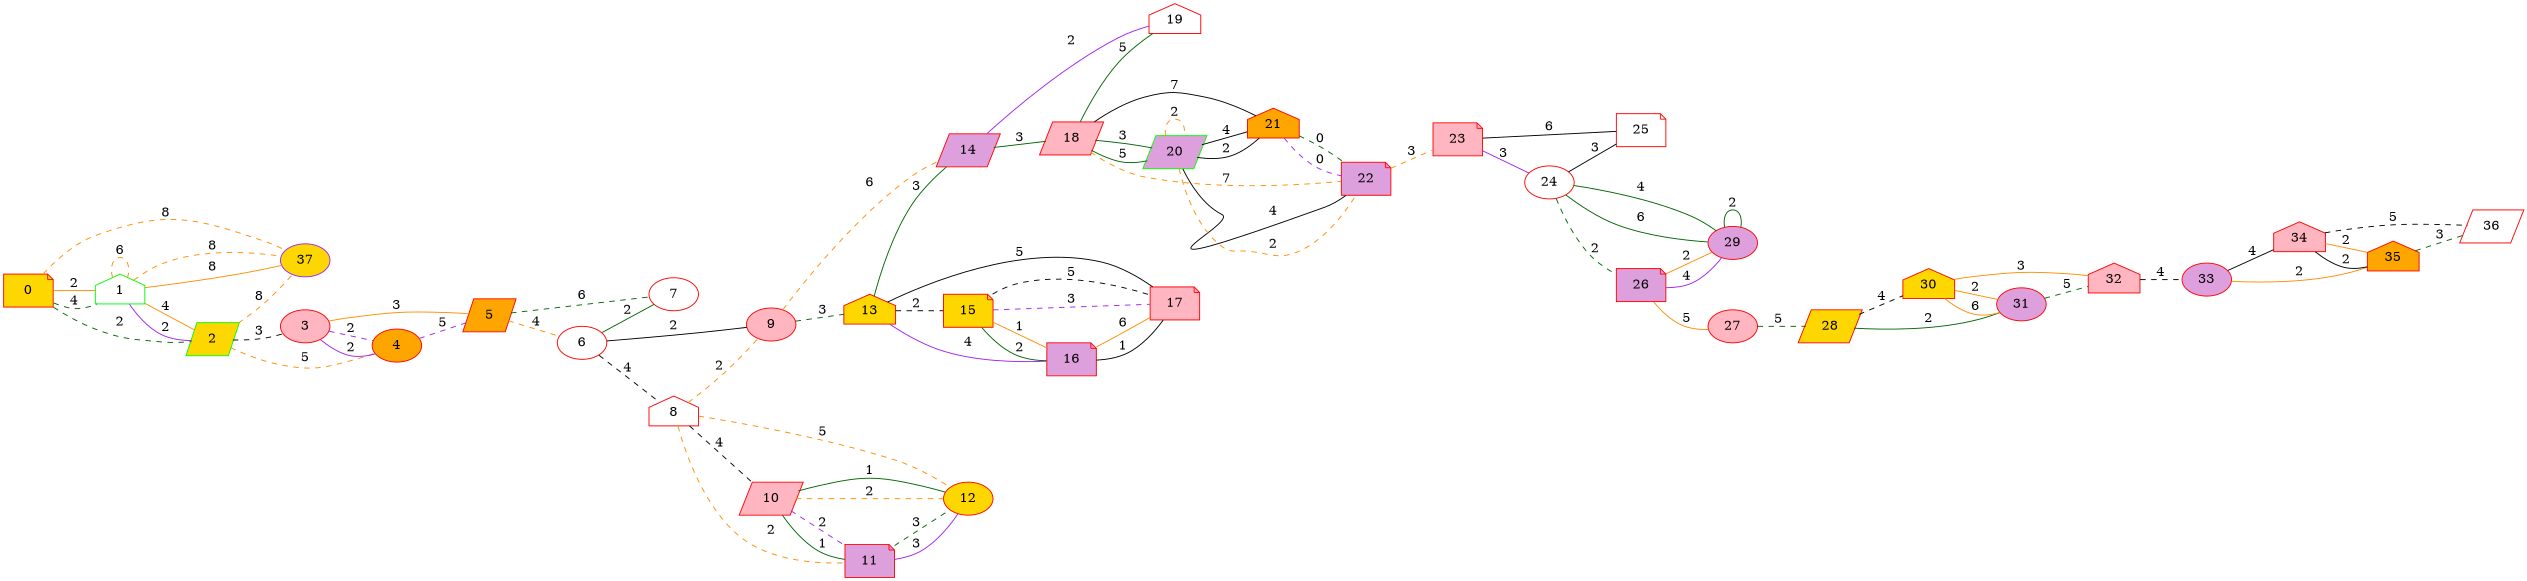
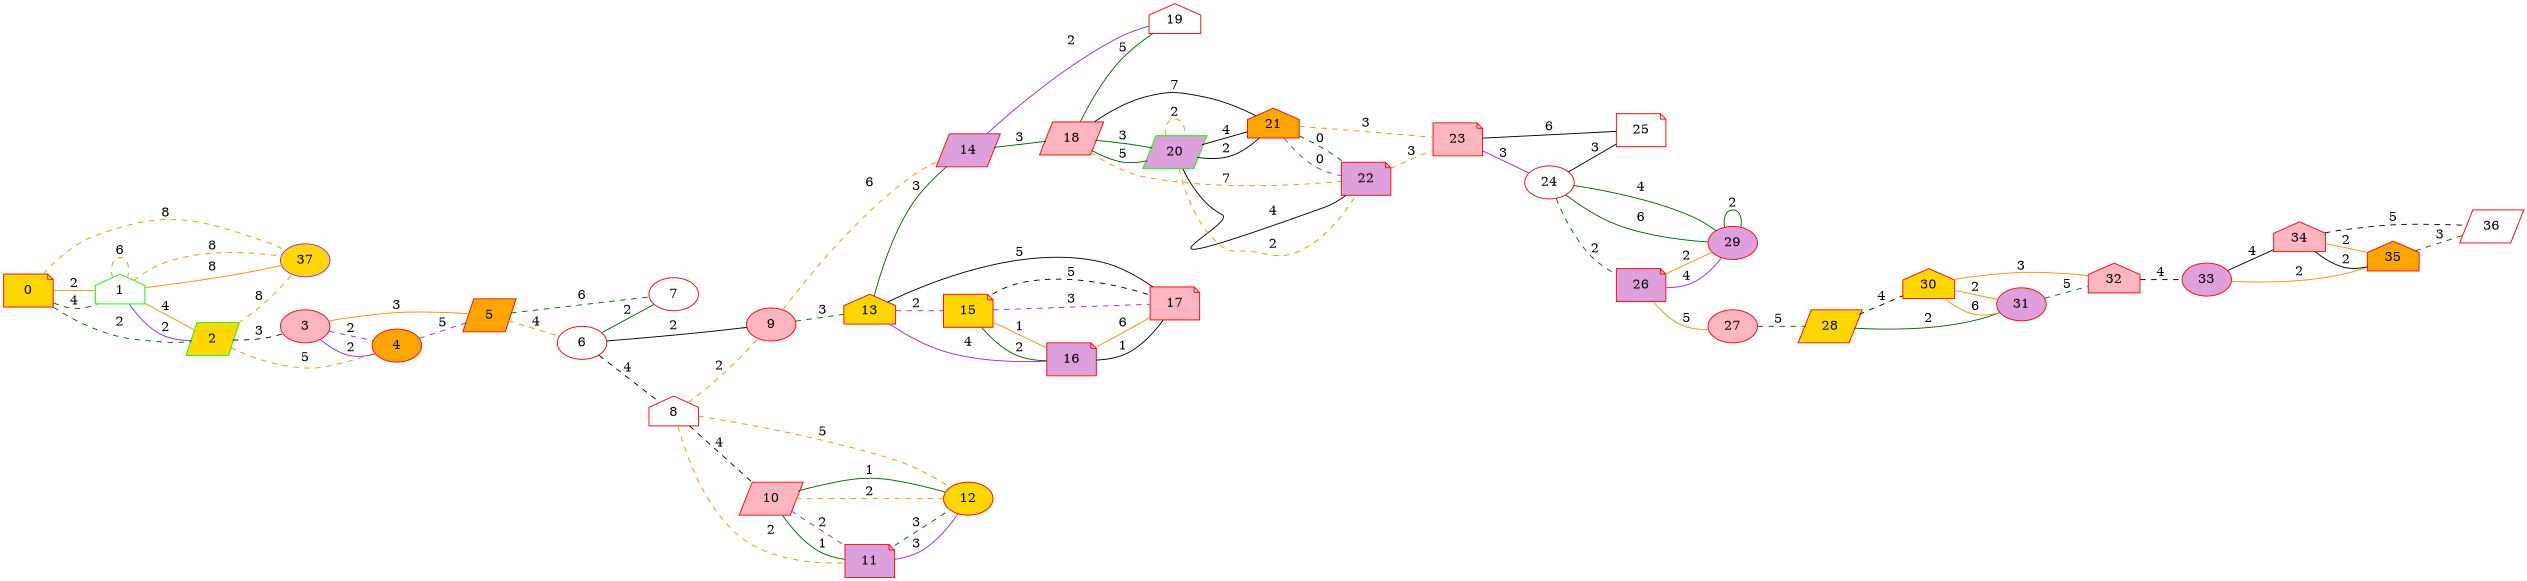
none -> (1366, 132)
(919, 311) -> (919, 311)
